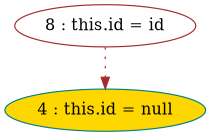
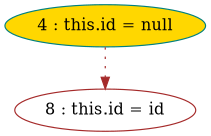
(105, 62) -> (105, 62)
